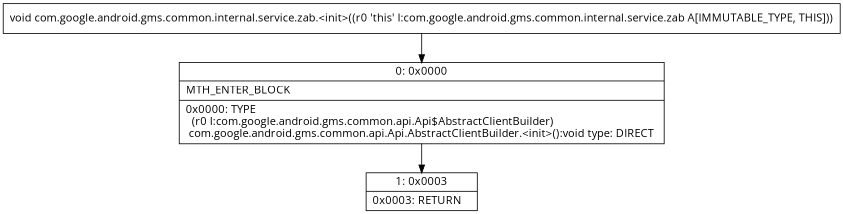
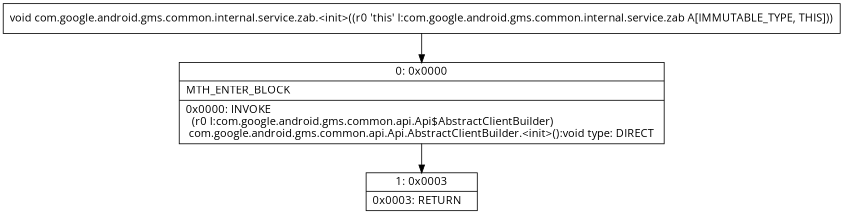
(224, 110) -> (232, 110)
